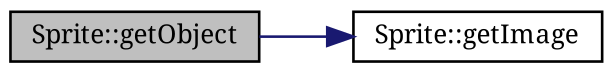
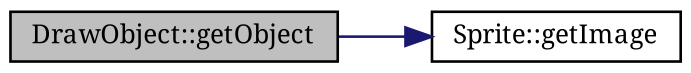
(135, 37) -> (174, 37)
